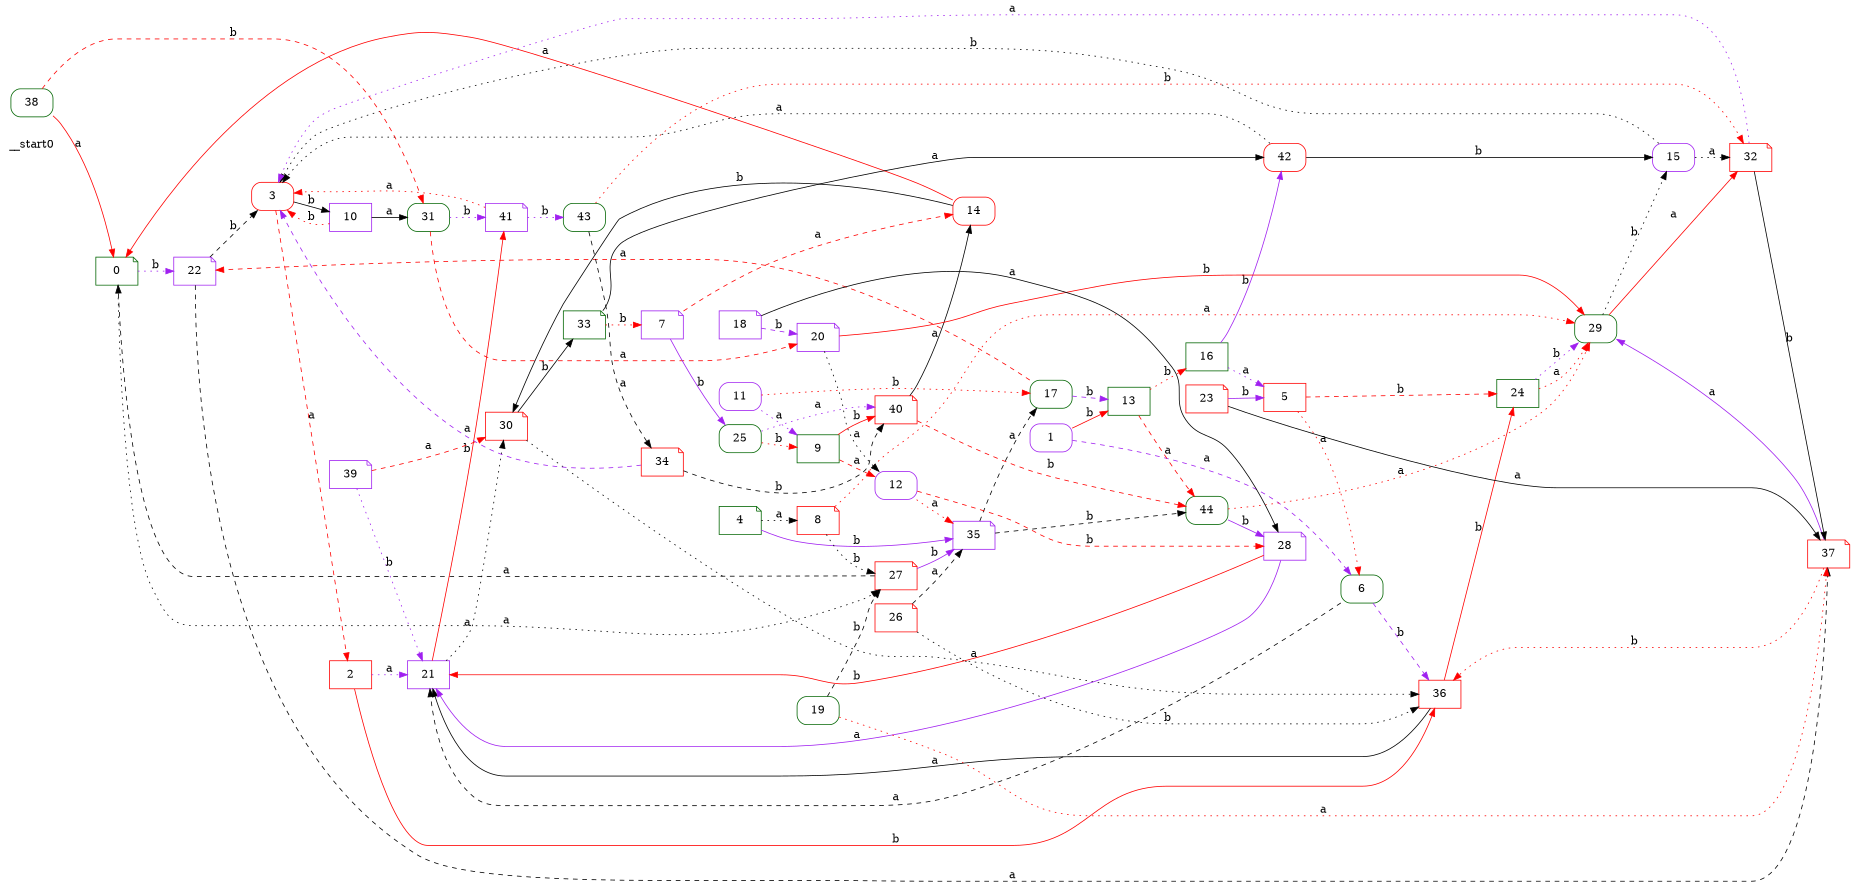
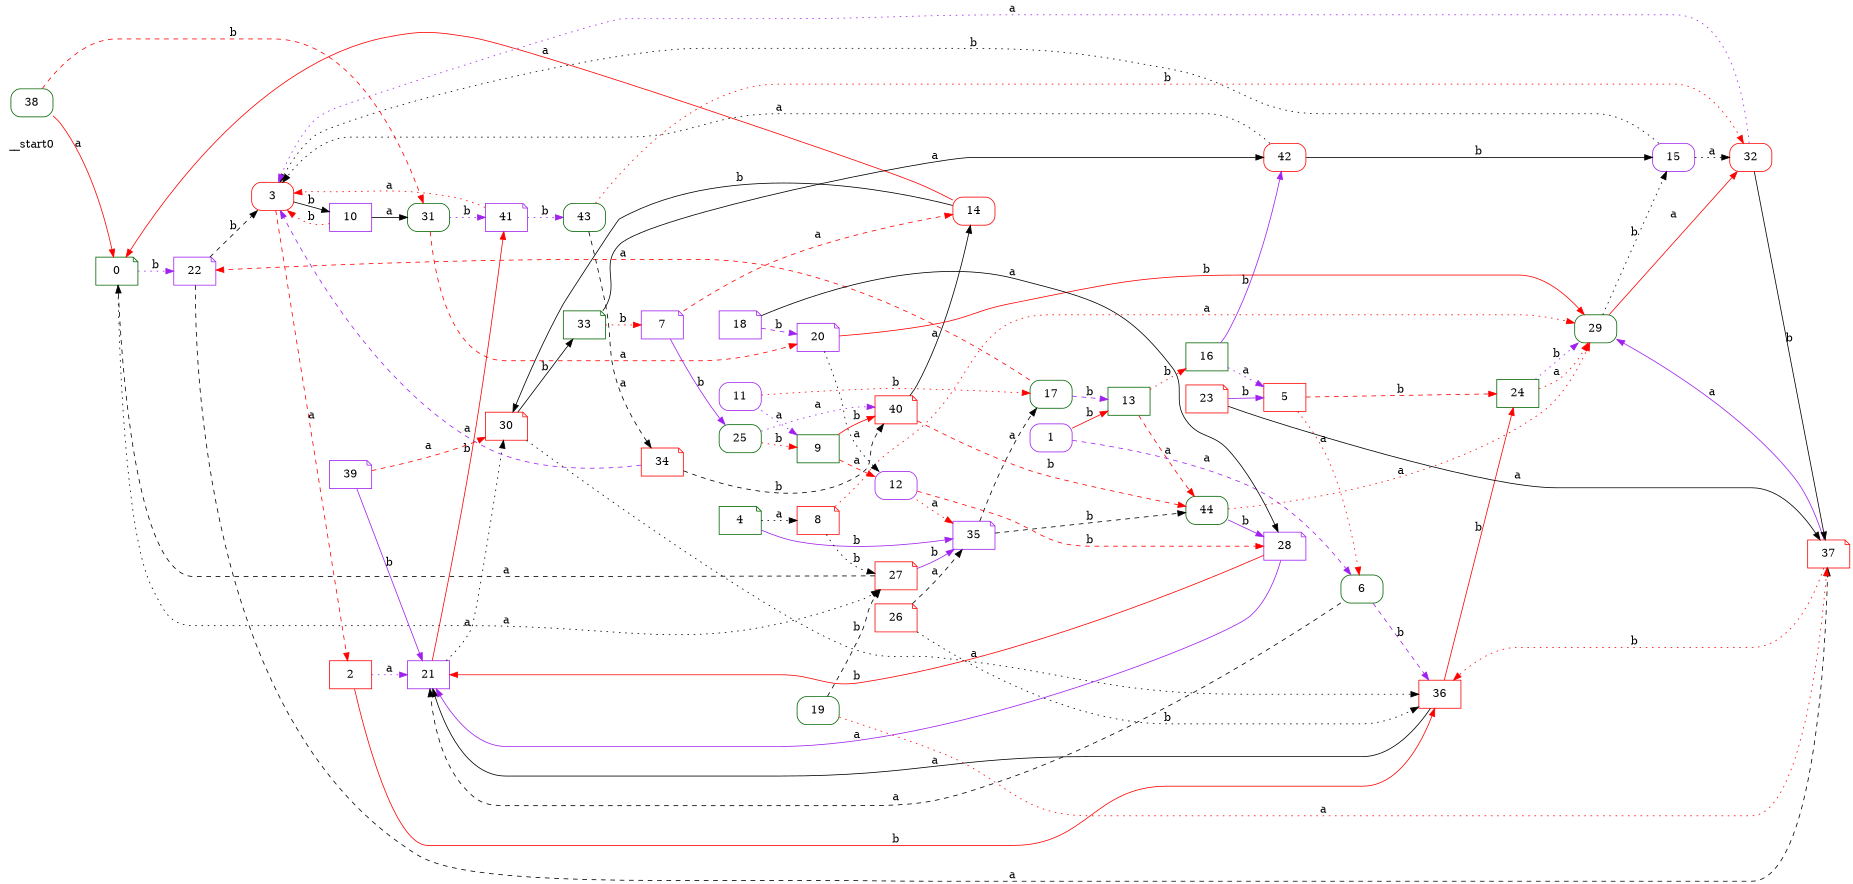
(1751, 157) -> (1751, 157)
(388, 571) -> (388, 571)
